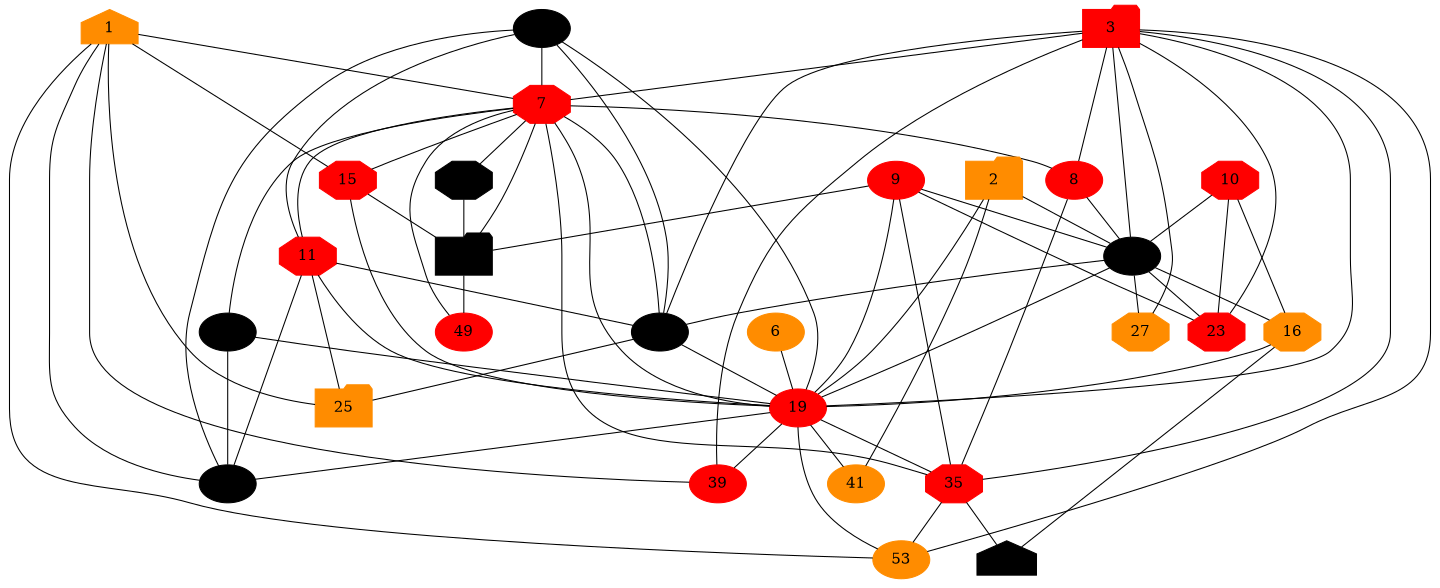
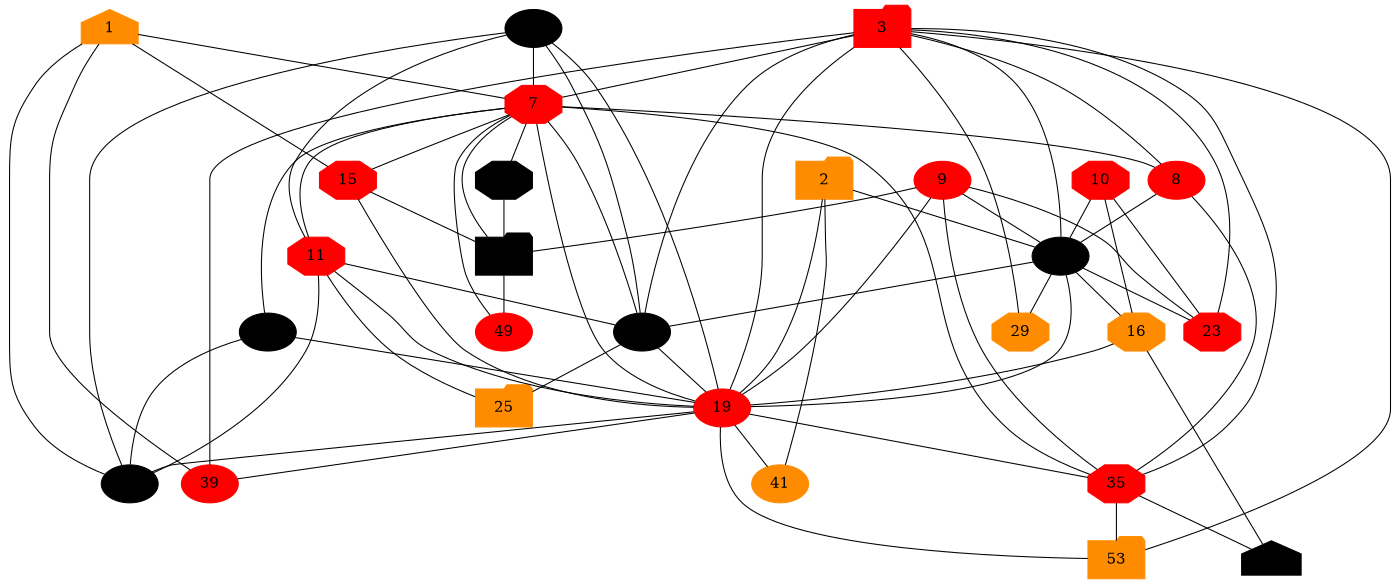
(142, 272) -> none
(776, 332) -> none
(1141, 332) -> (1020, 332)
(223, 510) -> none
(901, 560) -> (1116, 560)
